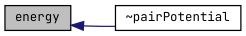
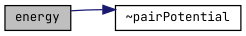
(100, 26) -> (87, 10)
